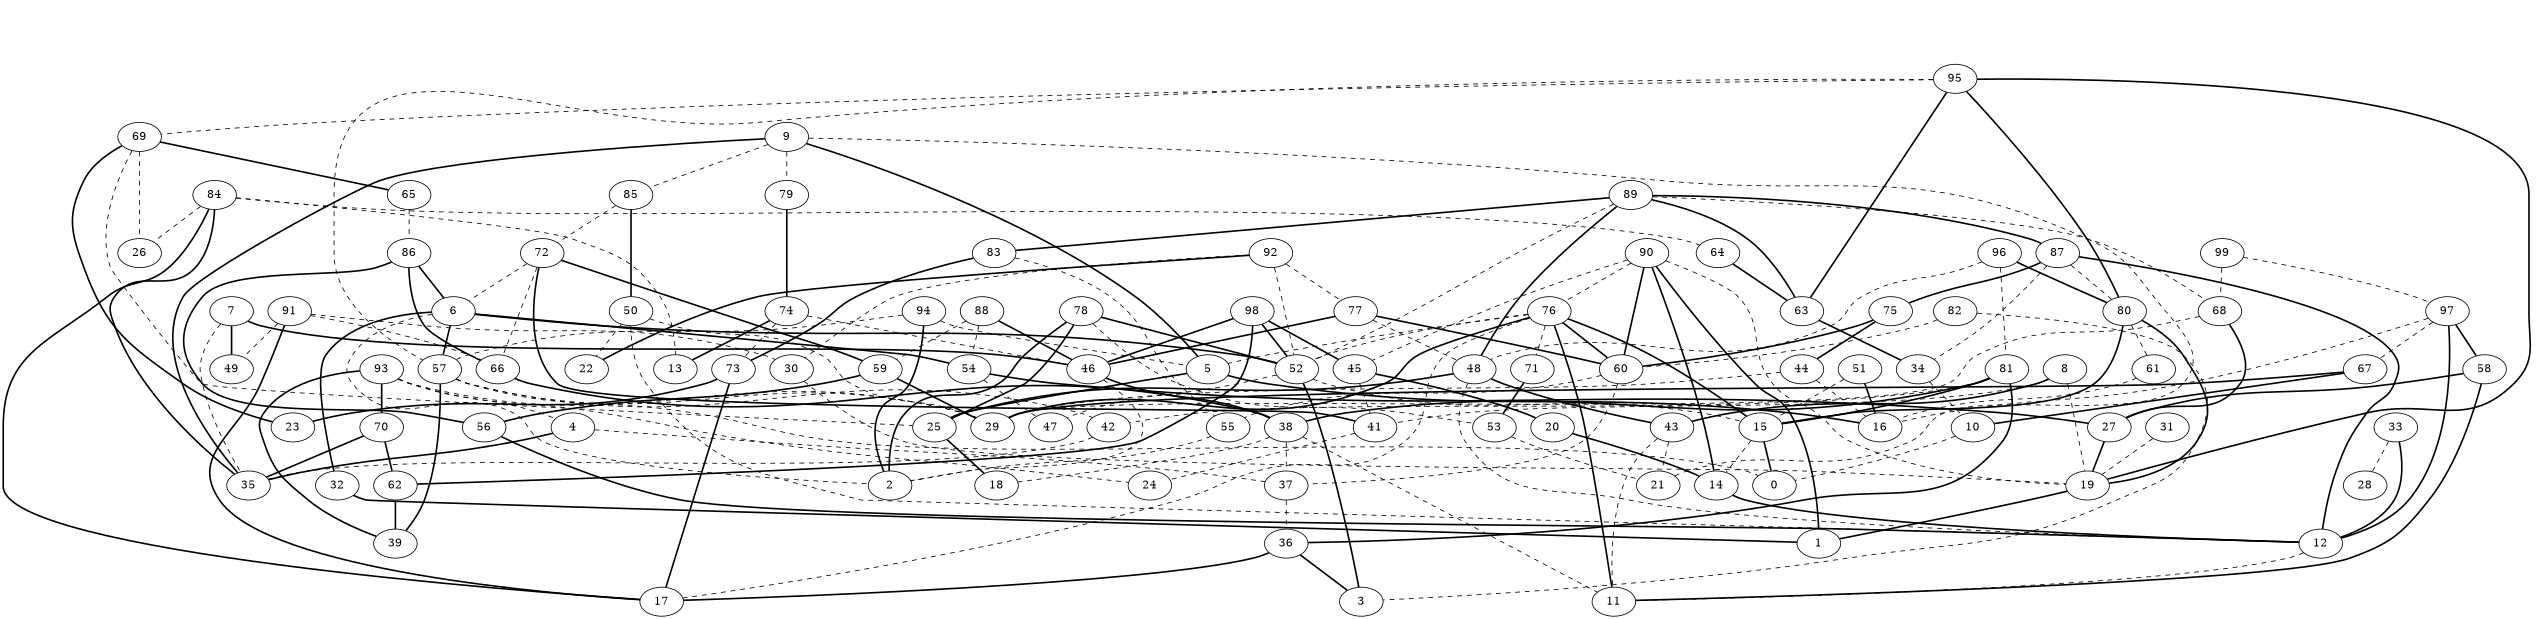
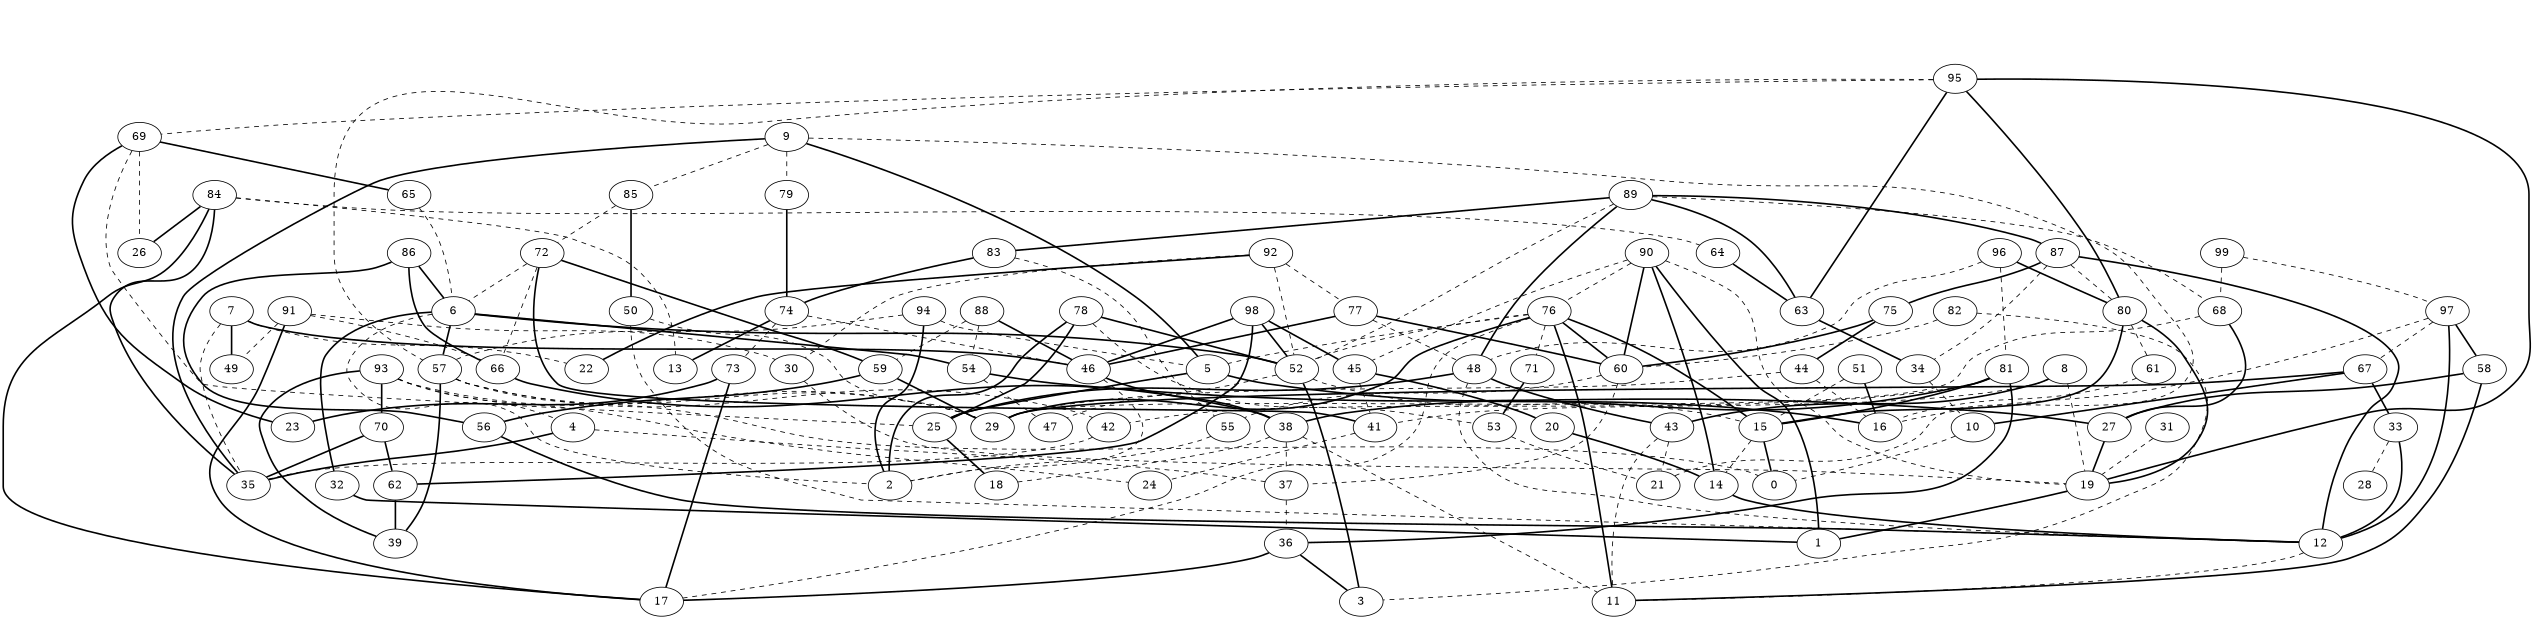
(177, 224) -> (177, 224)
(409, 224) -> (442, 250)
(856, 297) -> (892, 276)
(609, 340) -> (407, 345)
none -> (2379, 395)
